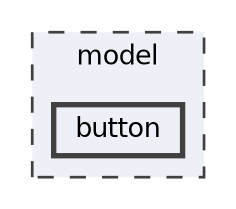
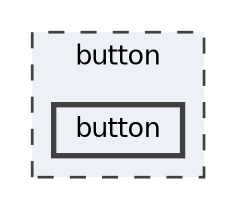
(118, 58) -> (118, 58)
